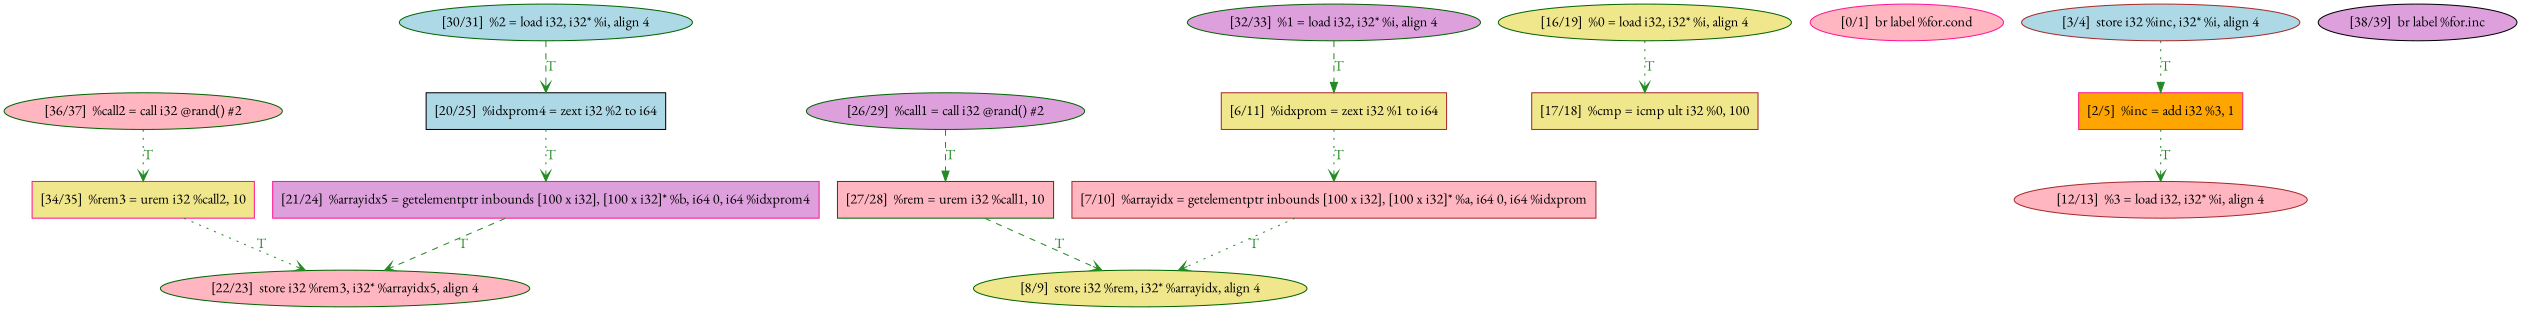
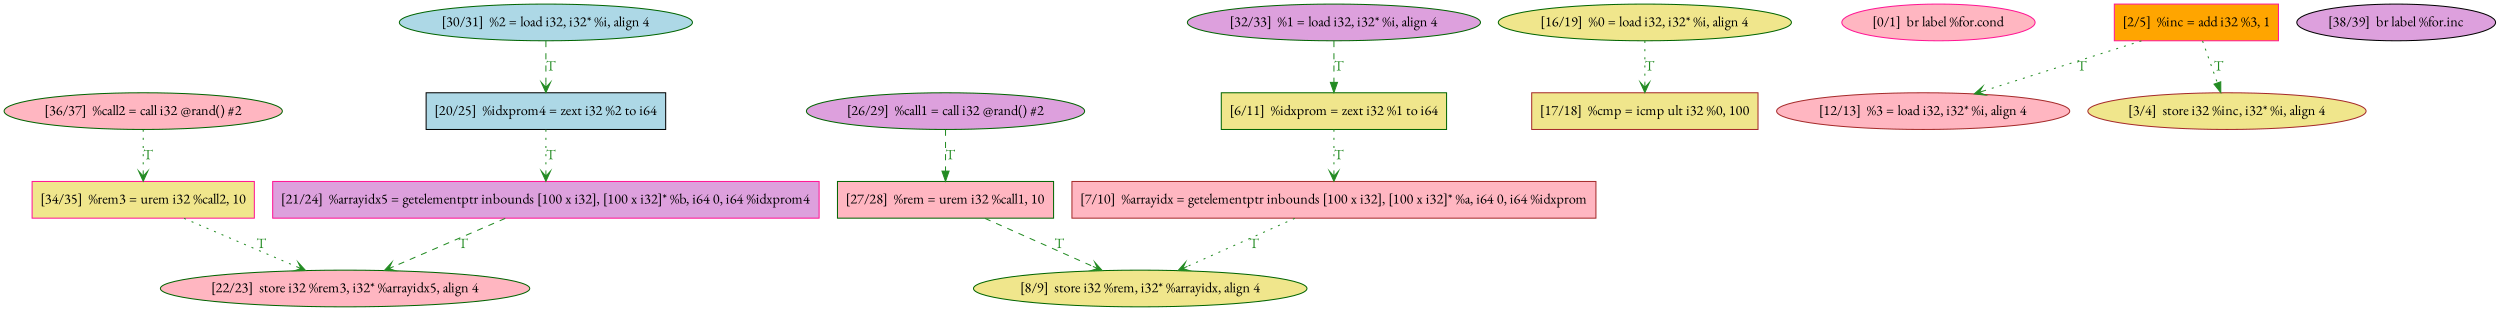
(2161, 22) -> (2227, 111)
(2161, 62) -> (2210, 62)
(1334, 111) -> (1334, 111)
